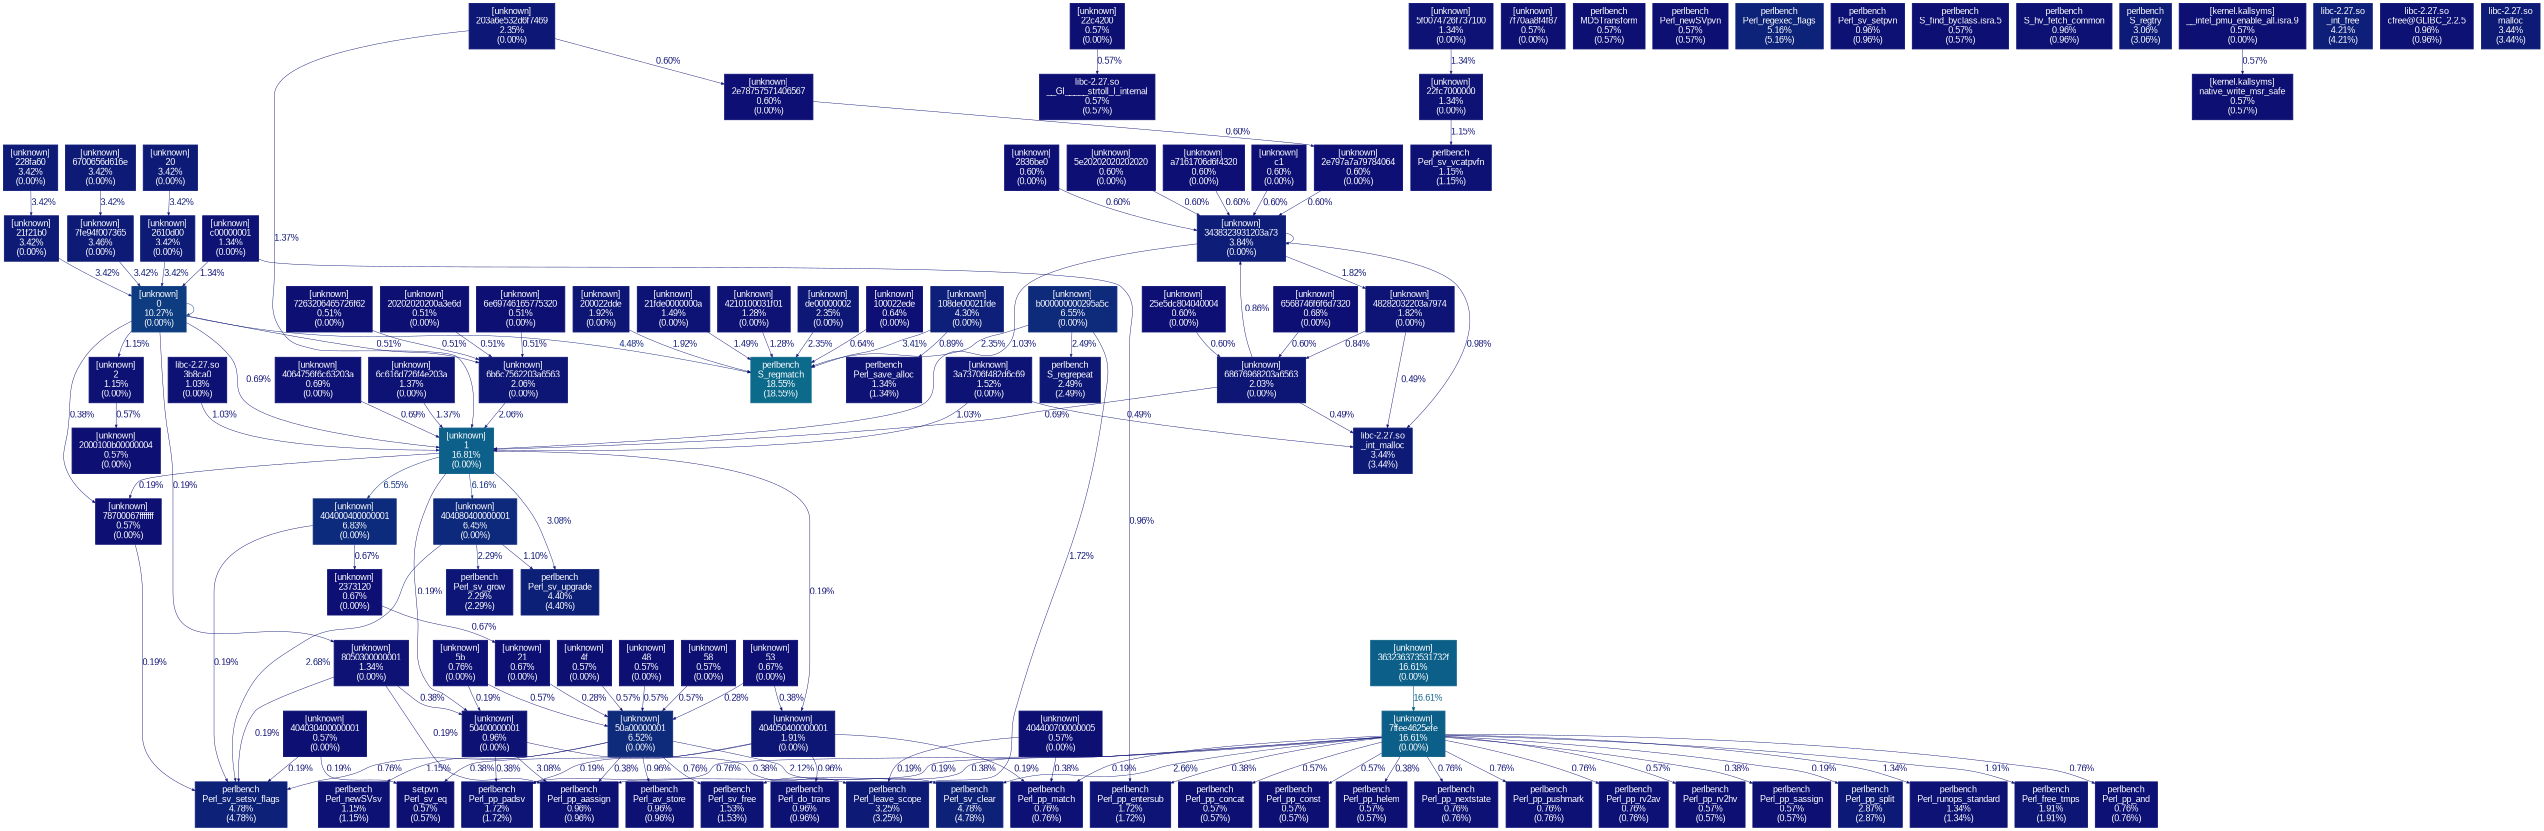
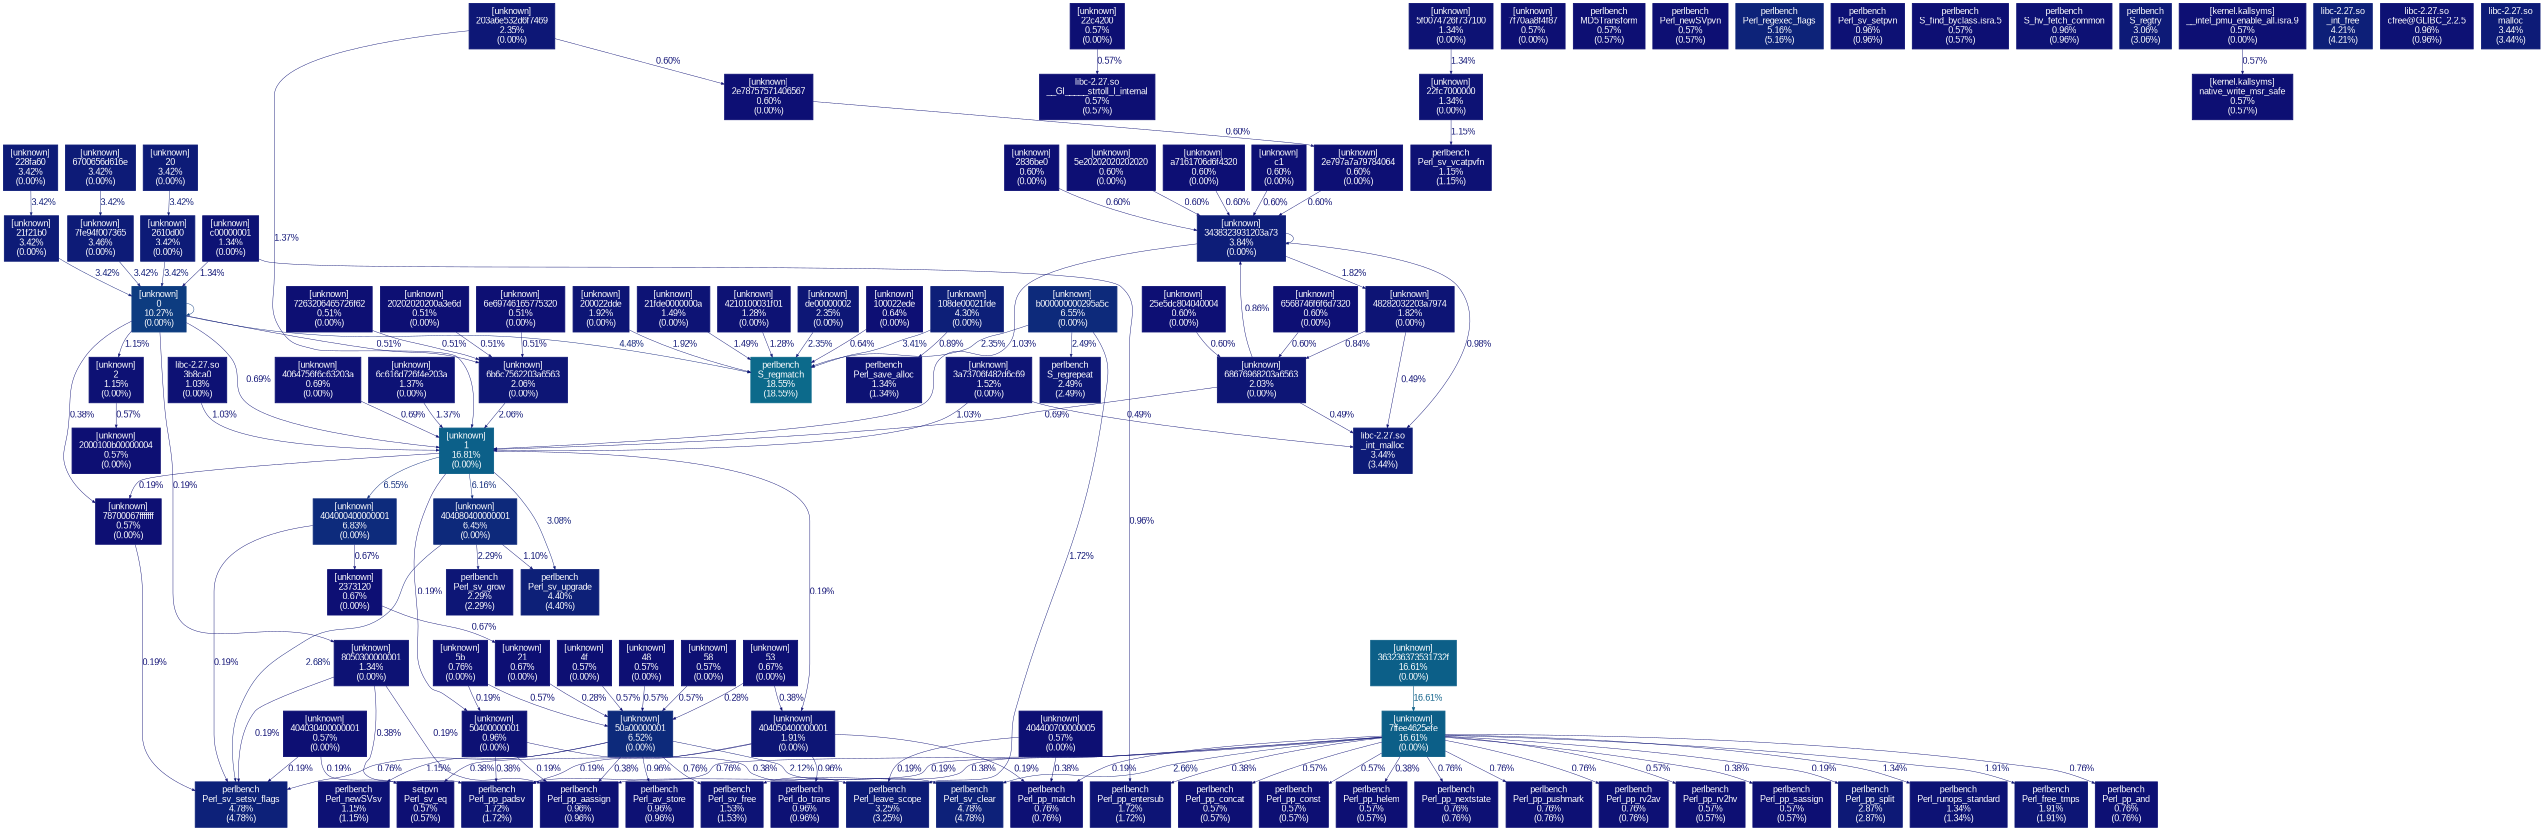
(1316, 309) -> (1316, 309)
(426, 706) -> (369, 759)
(549, 769) -> (549, 769)
